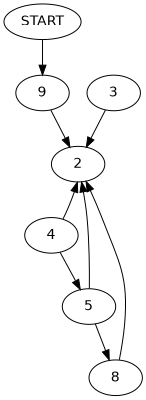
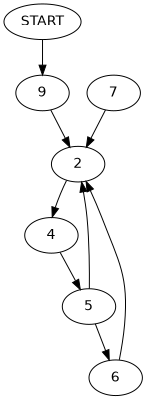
(114, 93) -> (114, 93)
(69, 205) -> (60, 194)
(116, 378) -> (116, 378)
